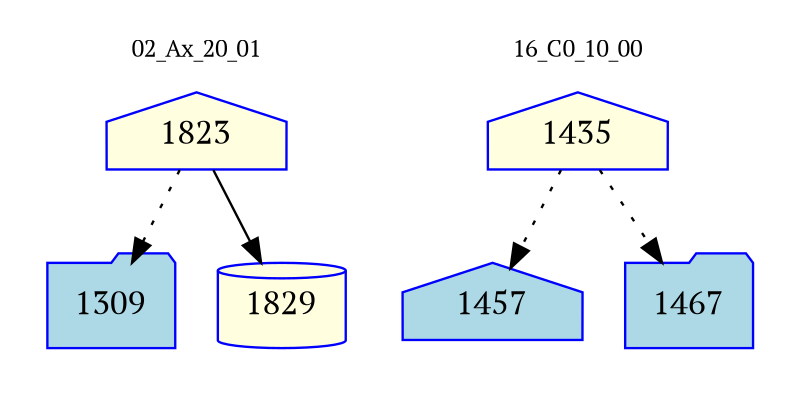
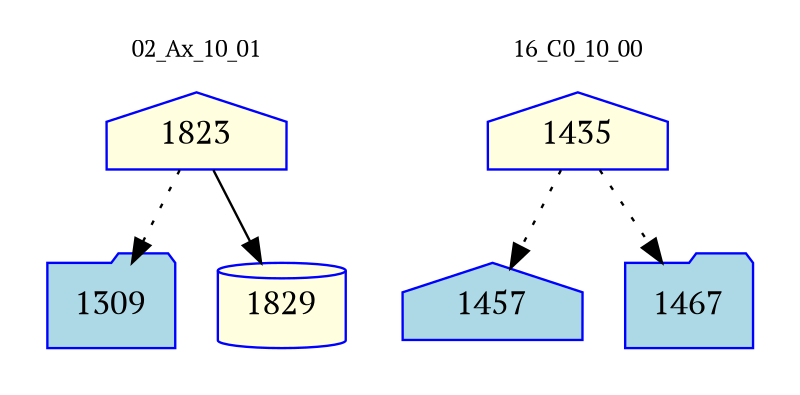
(197, 51) -> (197, 51)
